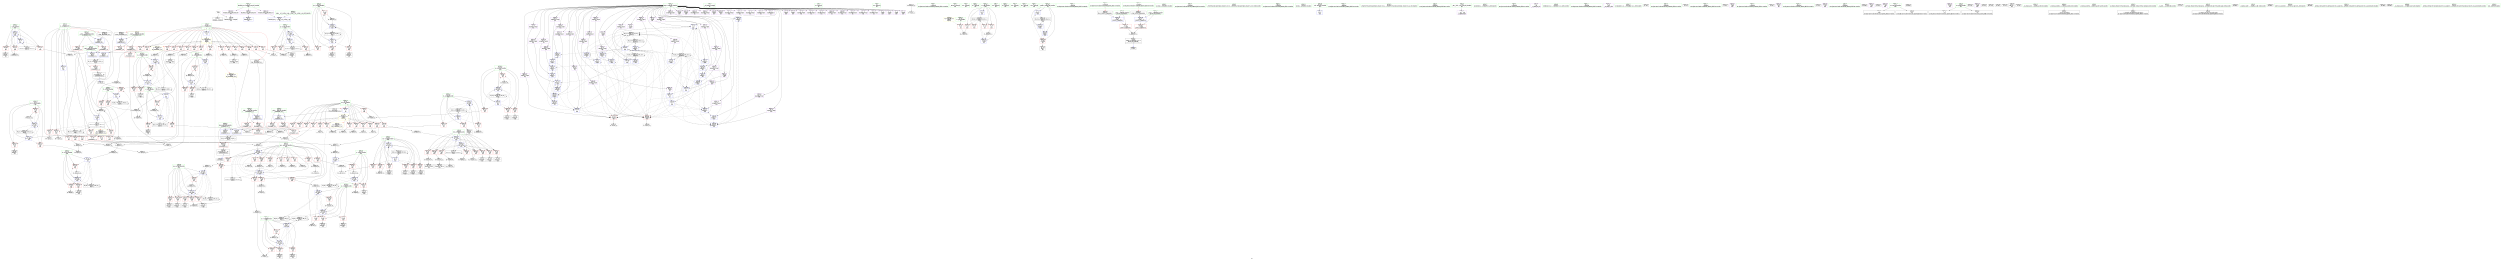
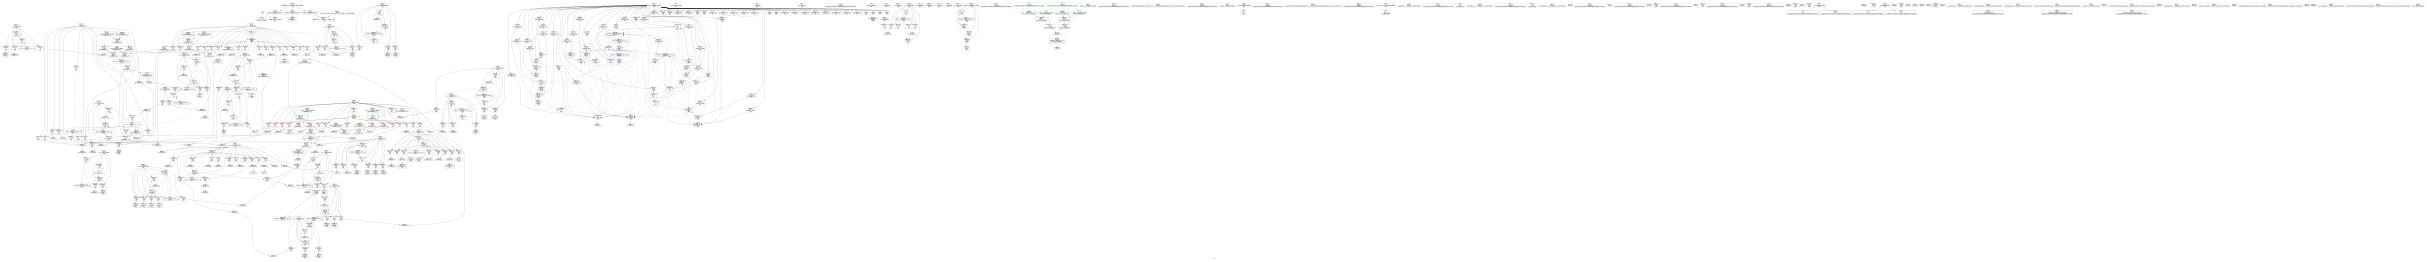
none -> (252, 160)
